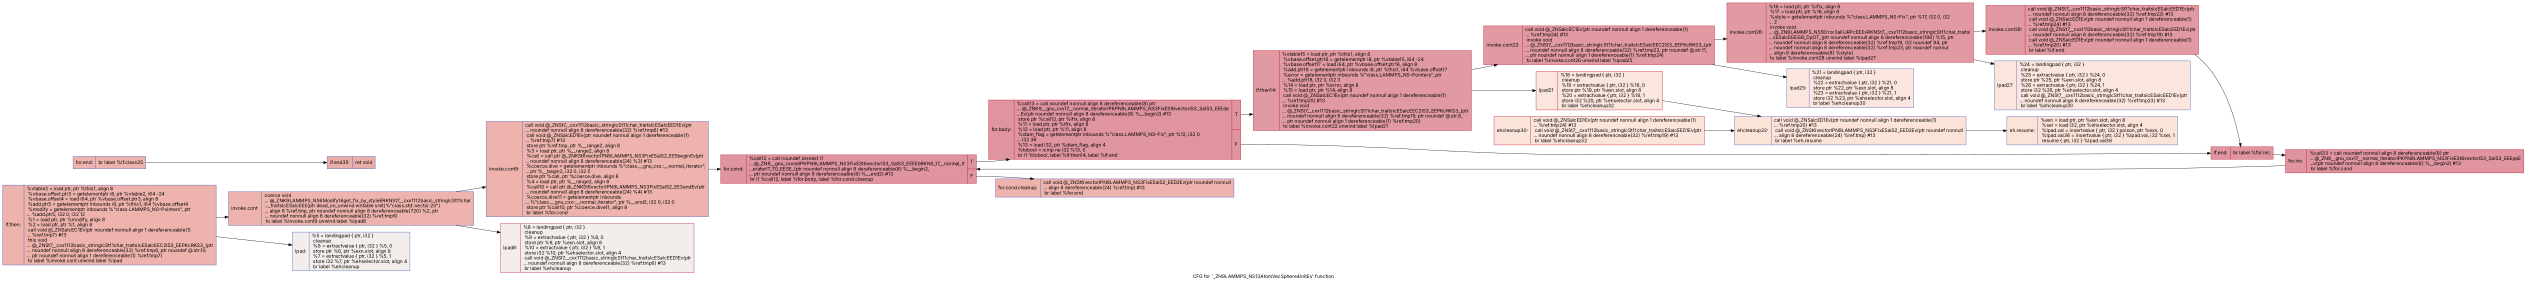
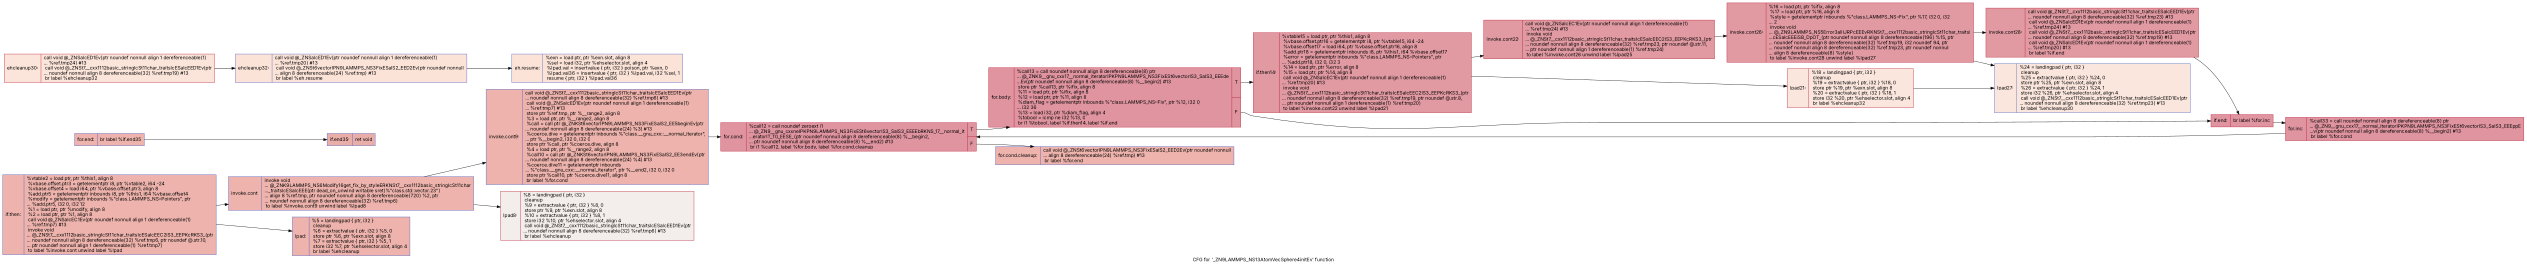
(1850, 88) -> none
(1710, 108) -> (1952, 88)
(121, 162) -> (121, 139)
(278, 196) -> (278, 180)
(37, 240) -> (40, 230)
(351, 251) -> (351, 236)
